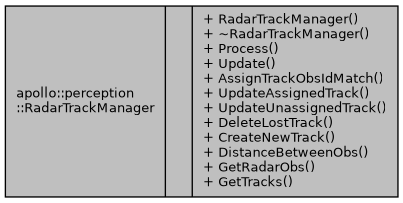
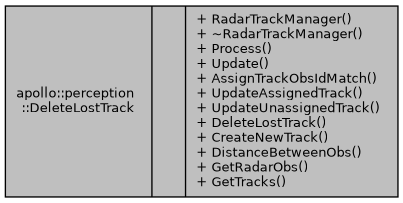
(85, 108) -> (79, 108)
